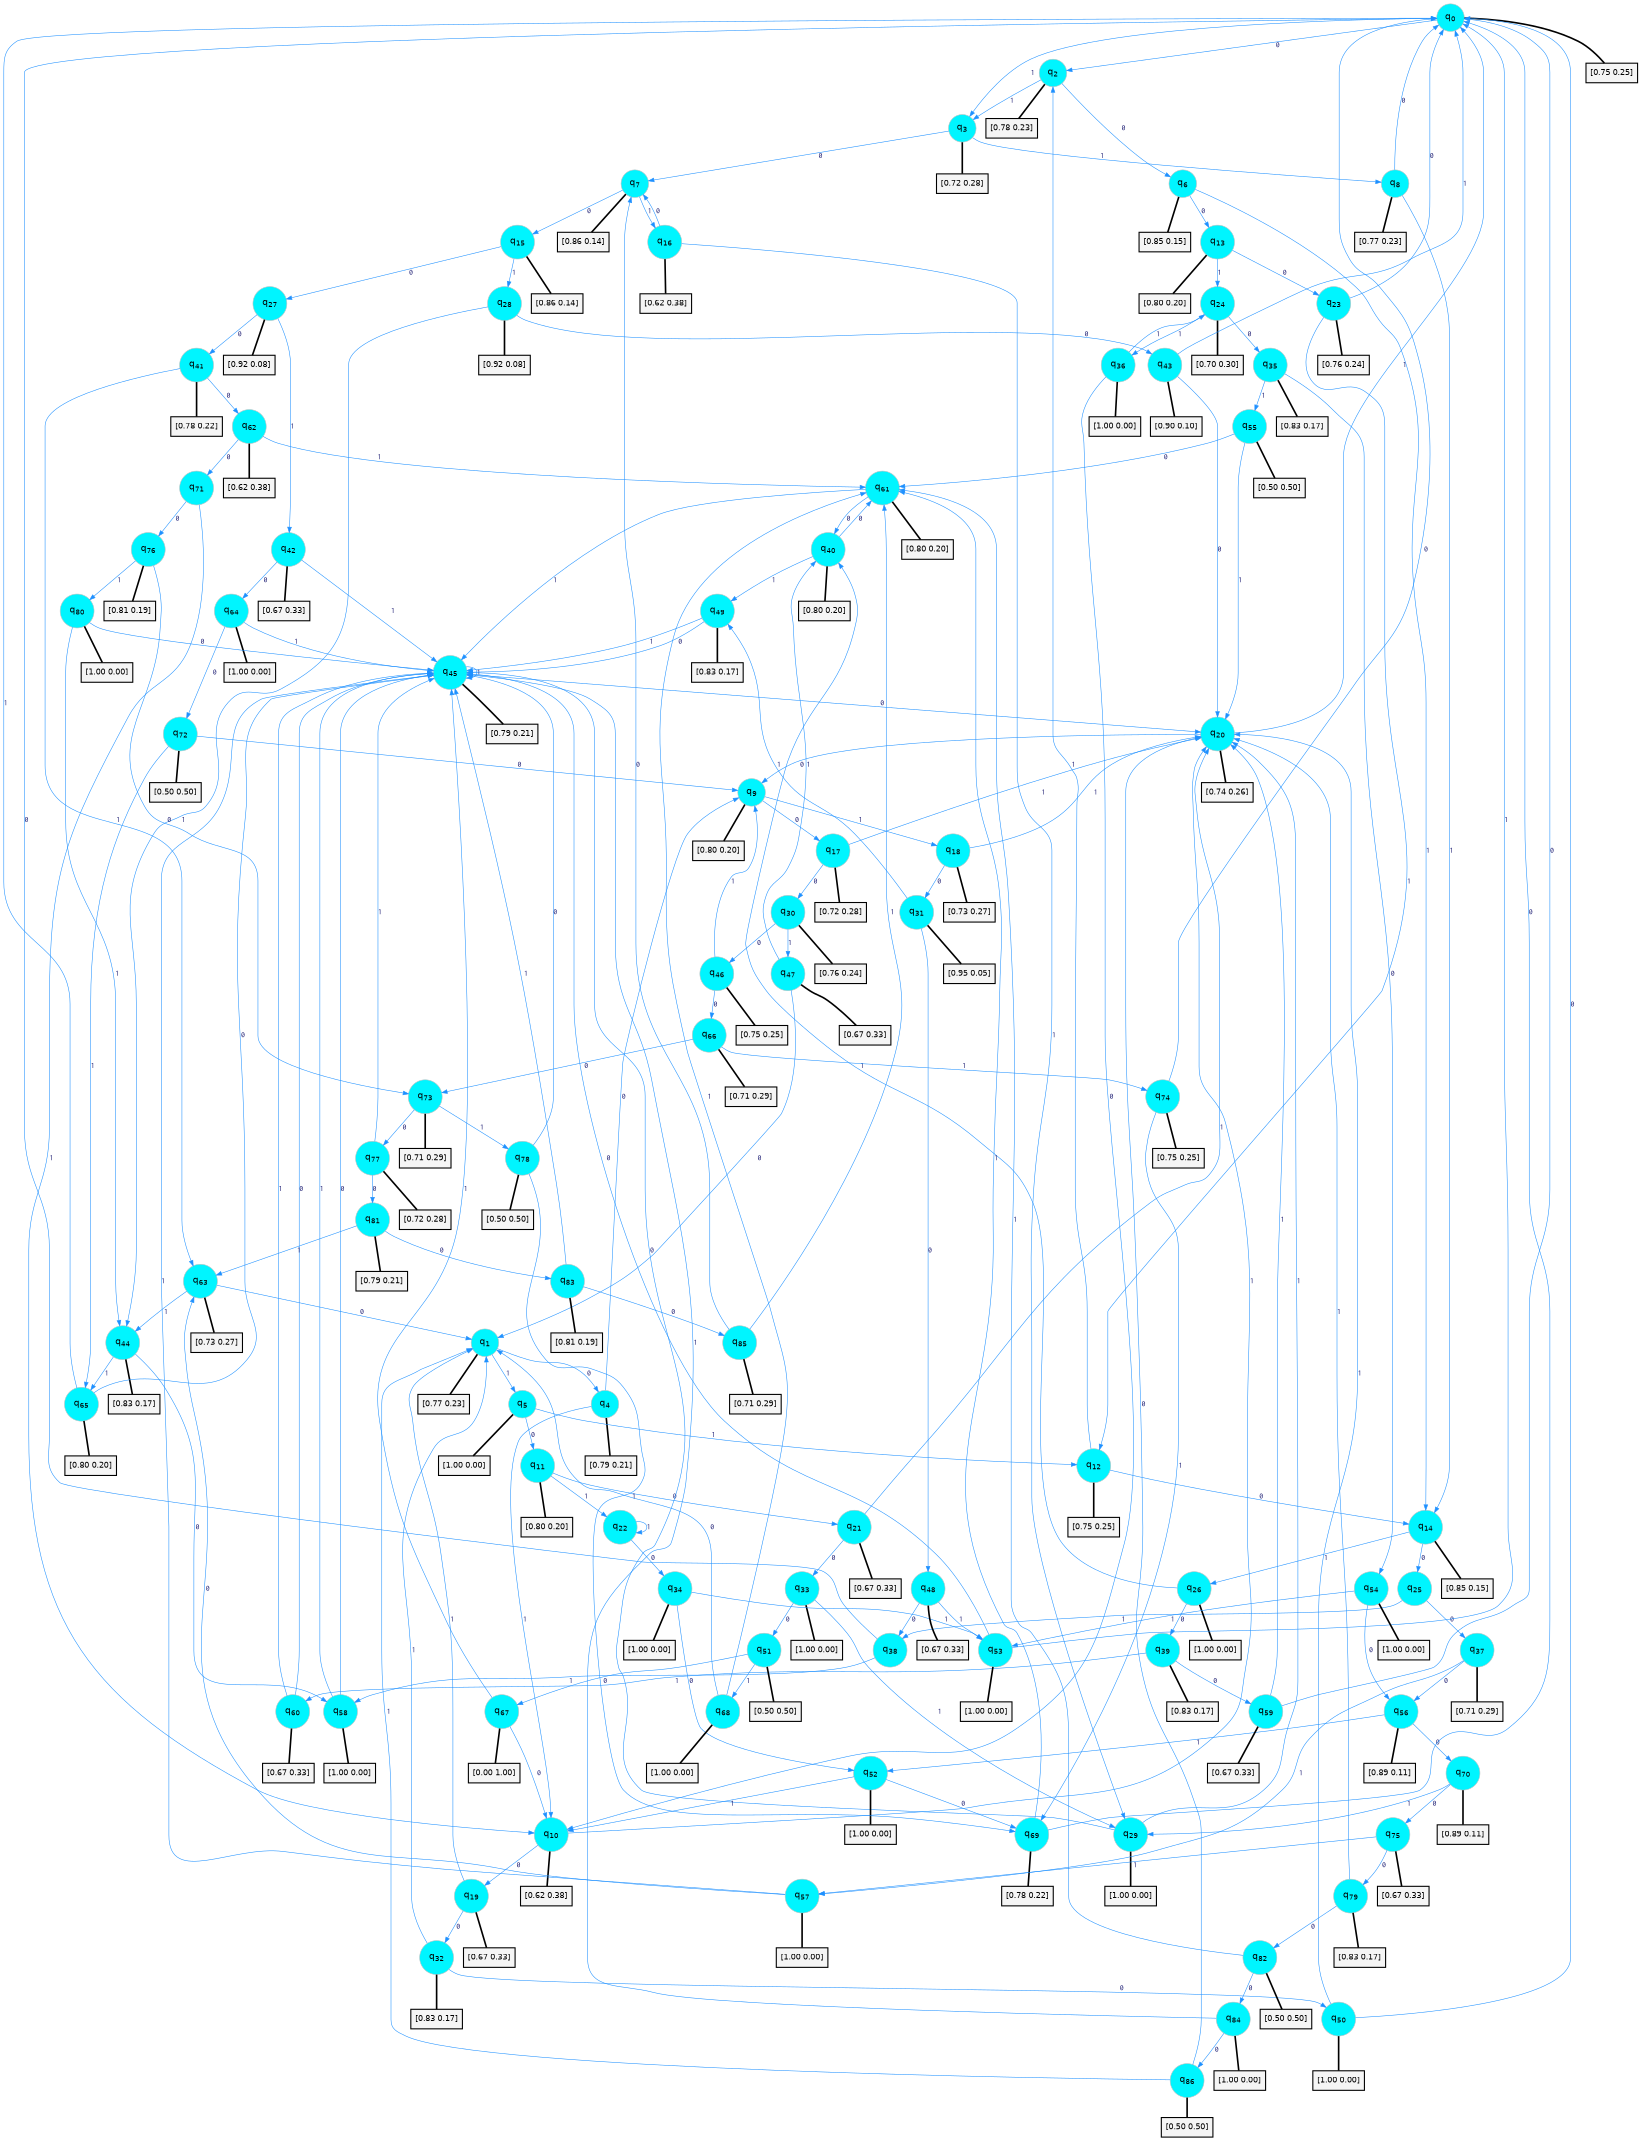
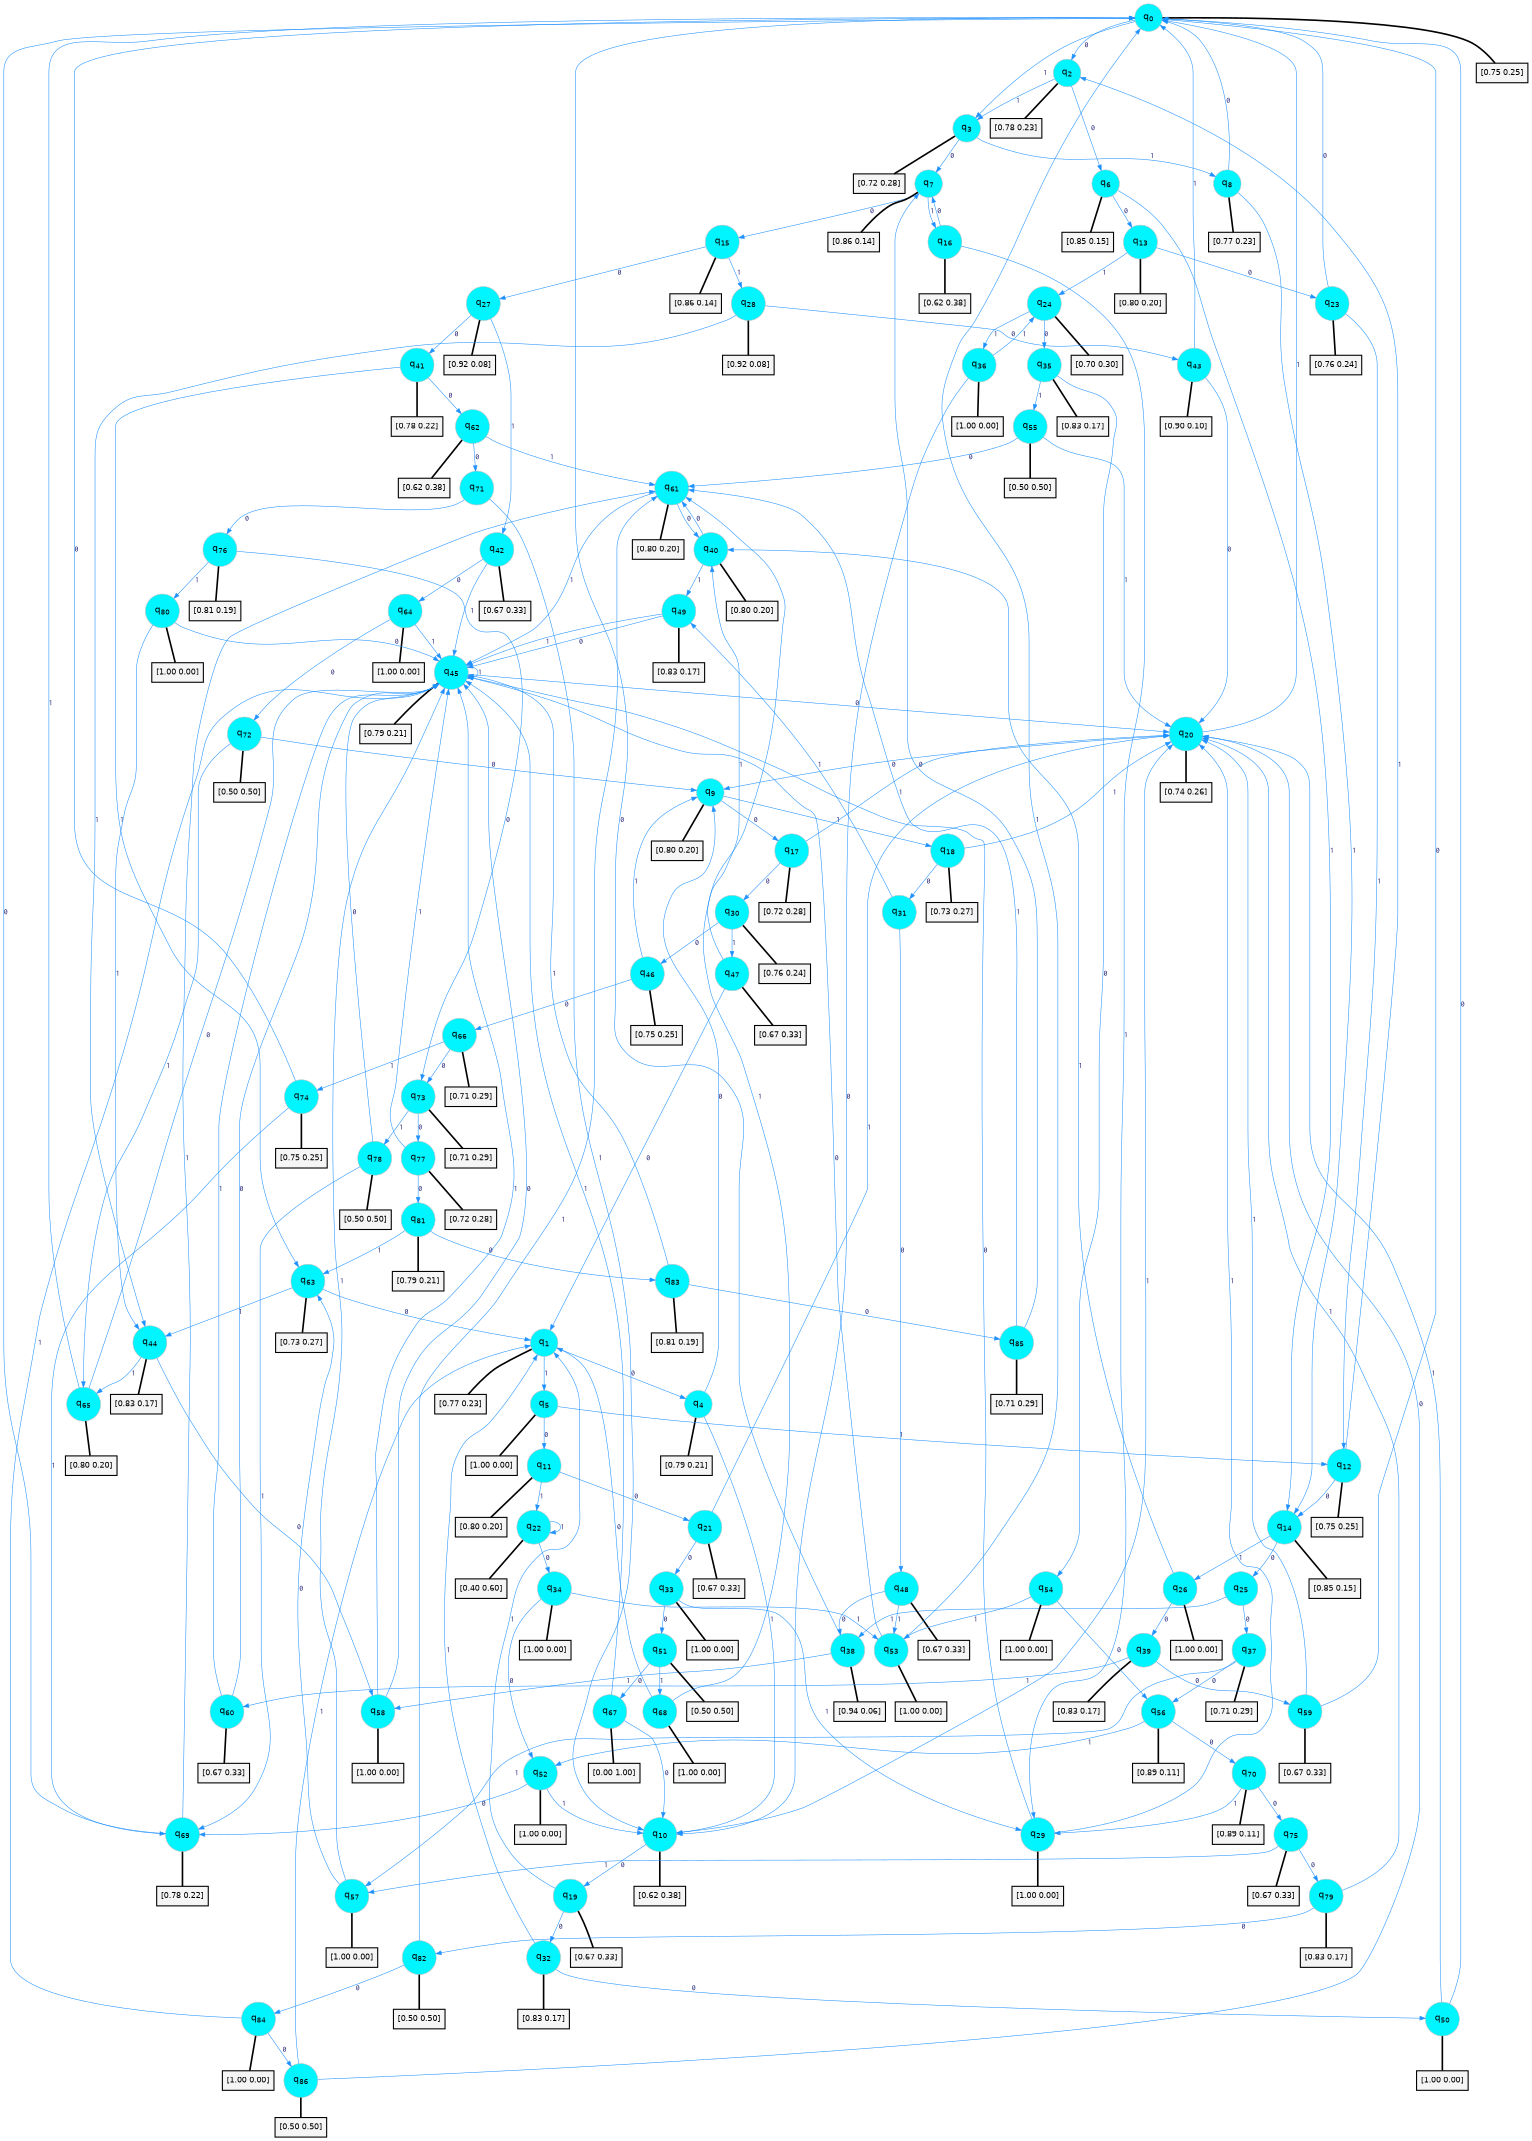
(969, 974) -> none
none -> (481, 1589)
none -> (860, 1712)
